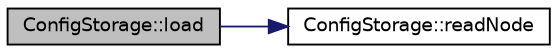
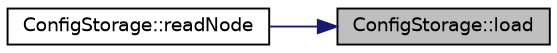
(244, 27) -> (294, 27)
